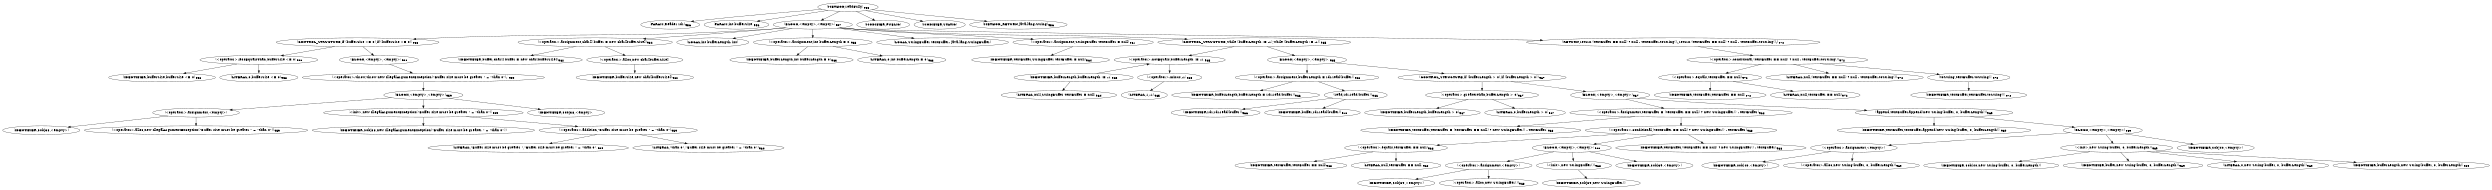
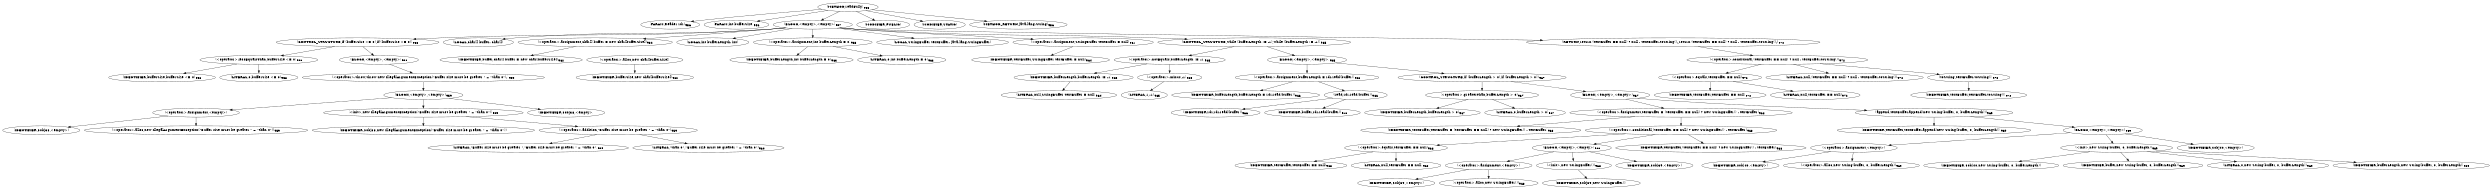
none -> (478, 42)
(614, 51) -> none
(1122, 69) -> (1122, 68)
